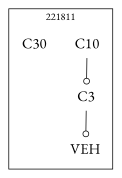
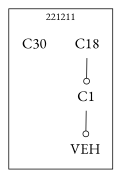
(61, 17) -> (61, 17)
(87, 45) -> (87, 45)
(86, 97) -> (86, 97)
